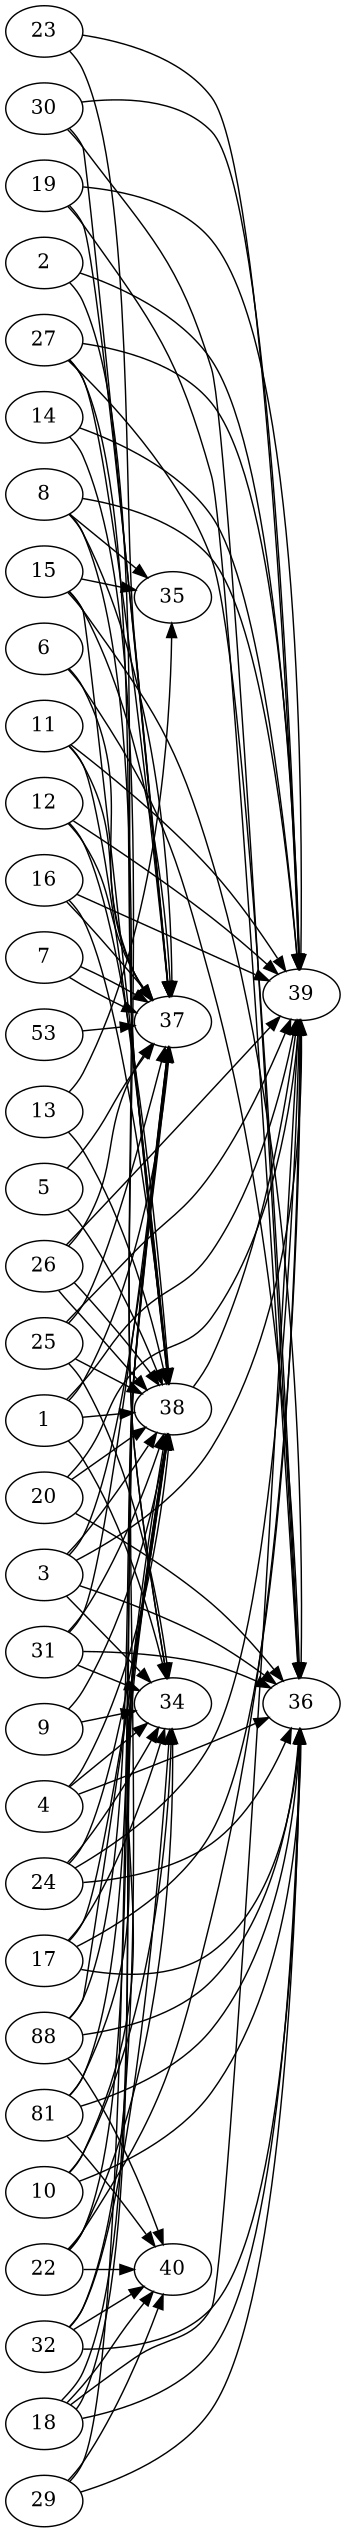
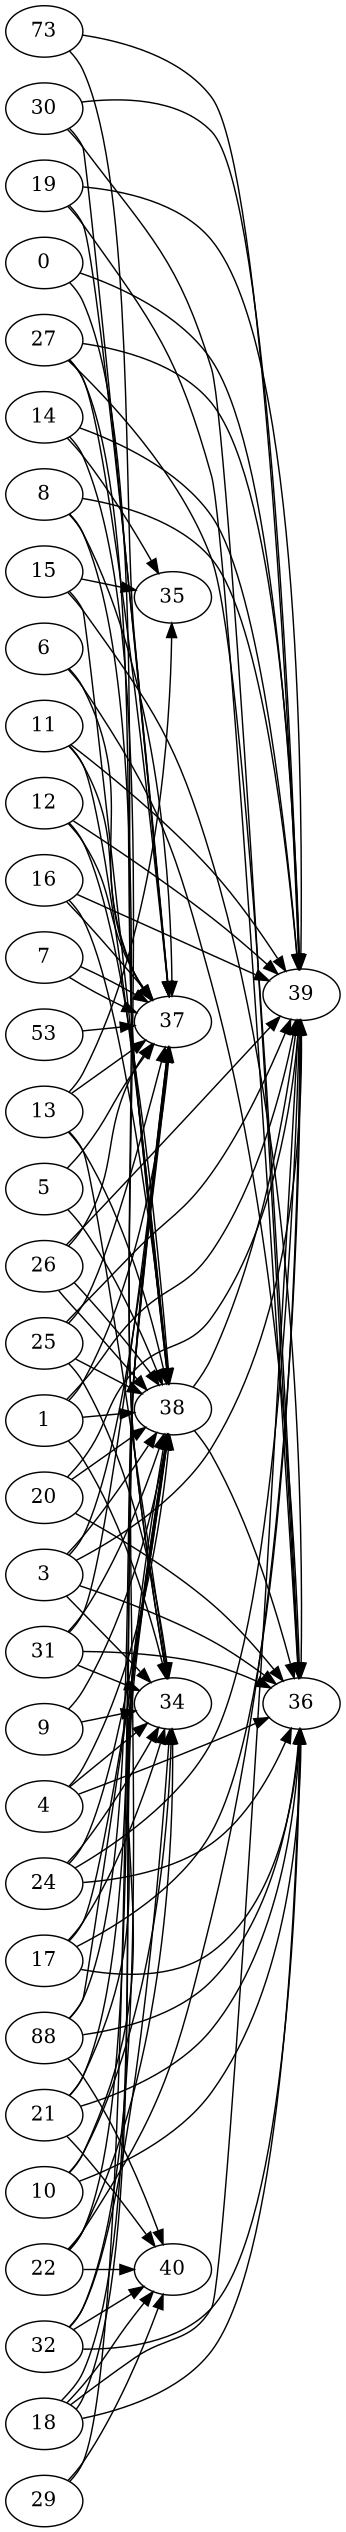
(44, 31) -> (44, 31)
(44, 263) -> (44, 263)
(96, 536) -> (112, 497)
(142, 780) -> (103, 1071)
none -> (126, 1395)
(44, 2115) -> (44, 2115)
(262, 2242) -> (252, 1543)
